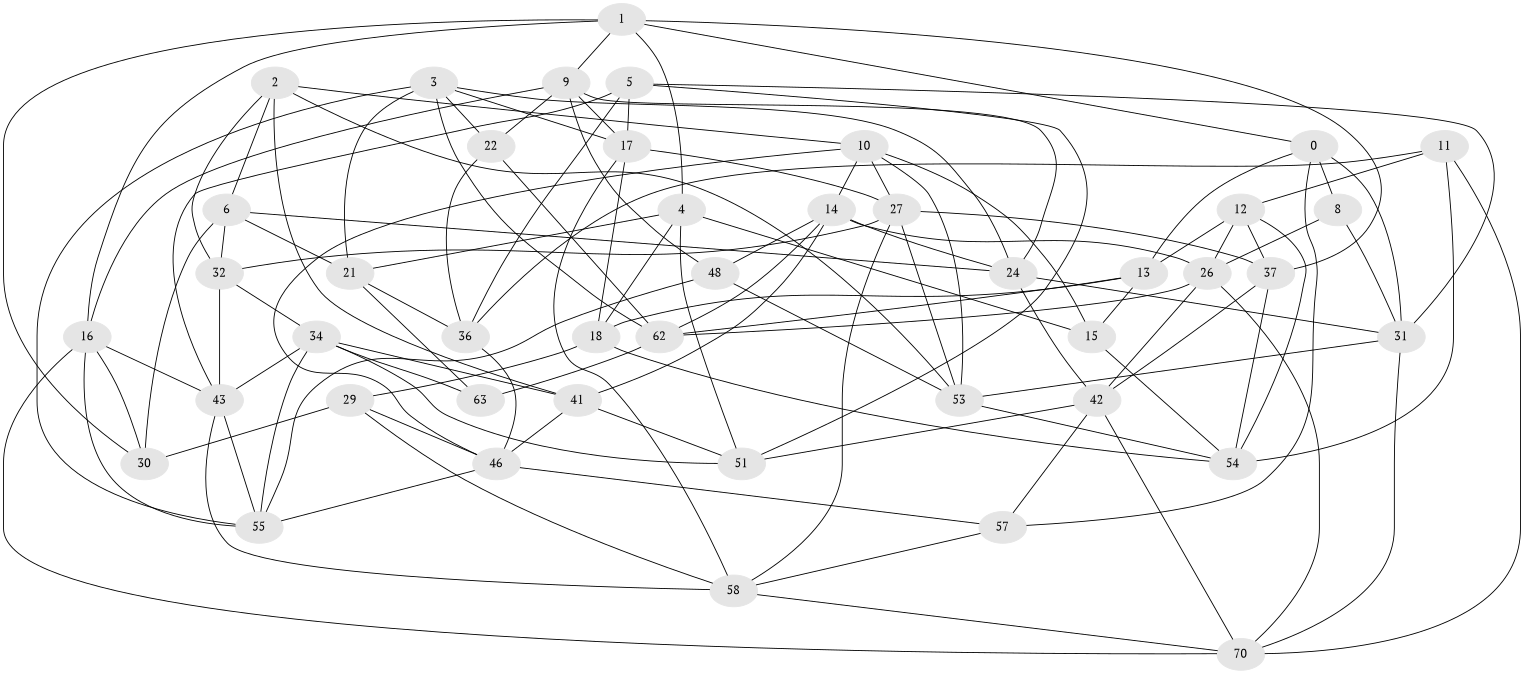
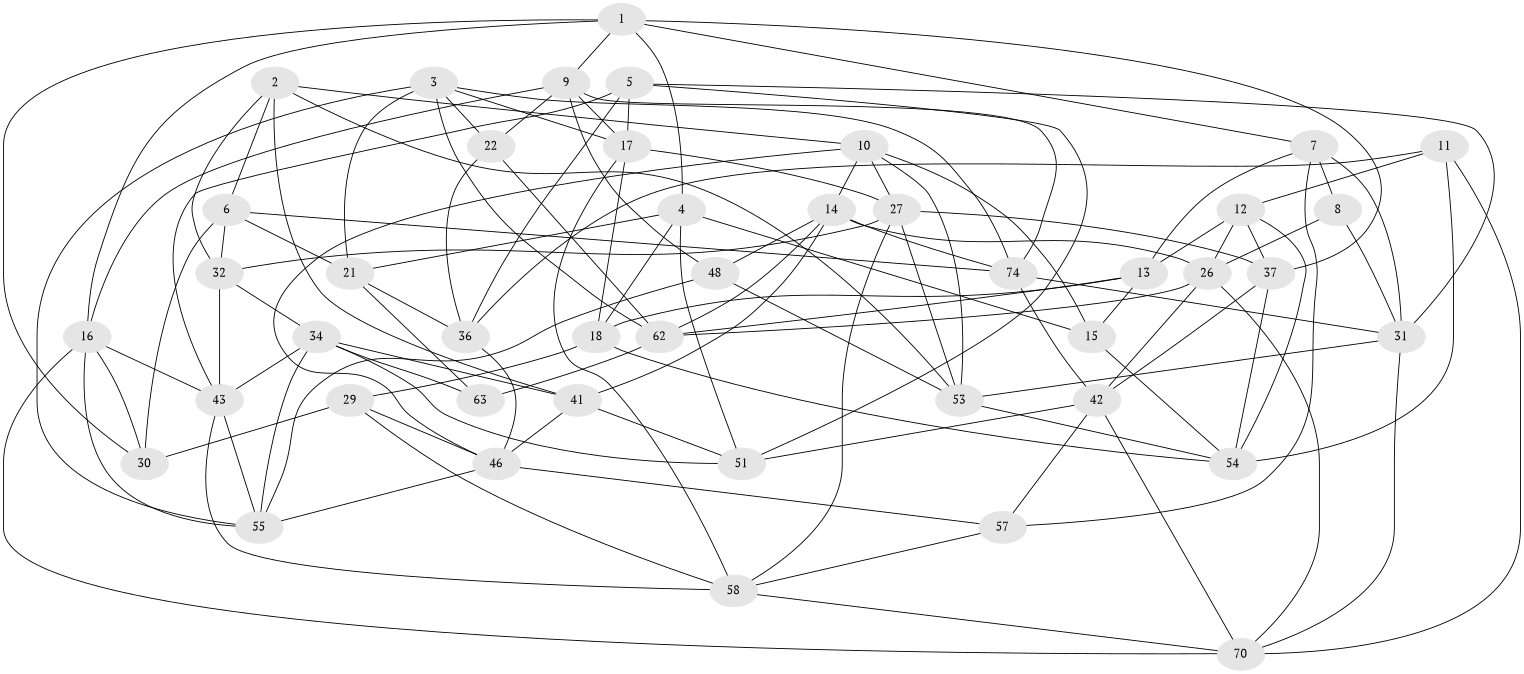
(1314, 146) -> (1314, 146)
(1013, 273) -> (1013, 273)
